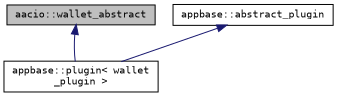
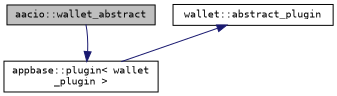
(253, 15) -> (253, 15)
(74, 48) -> (88, 38)
